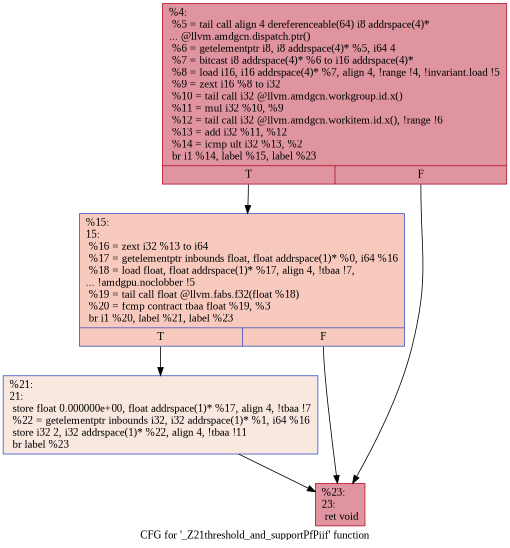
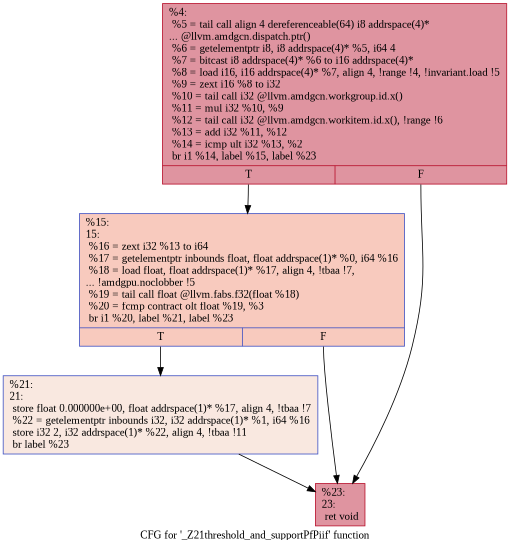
(178, 306) -> (175, 306)
